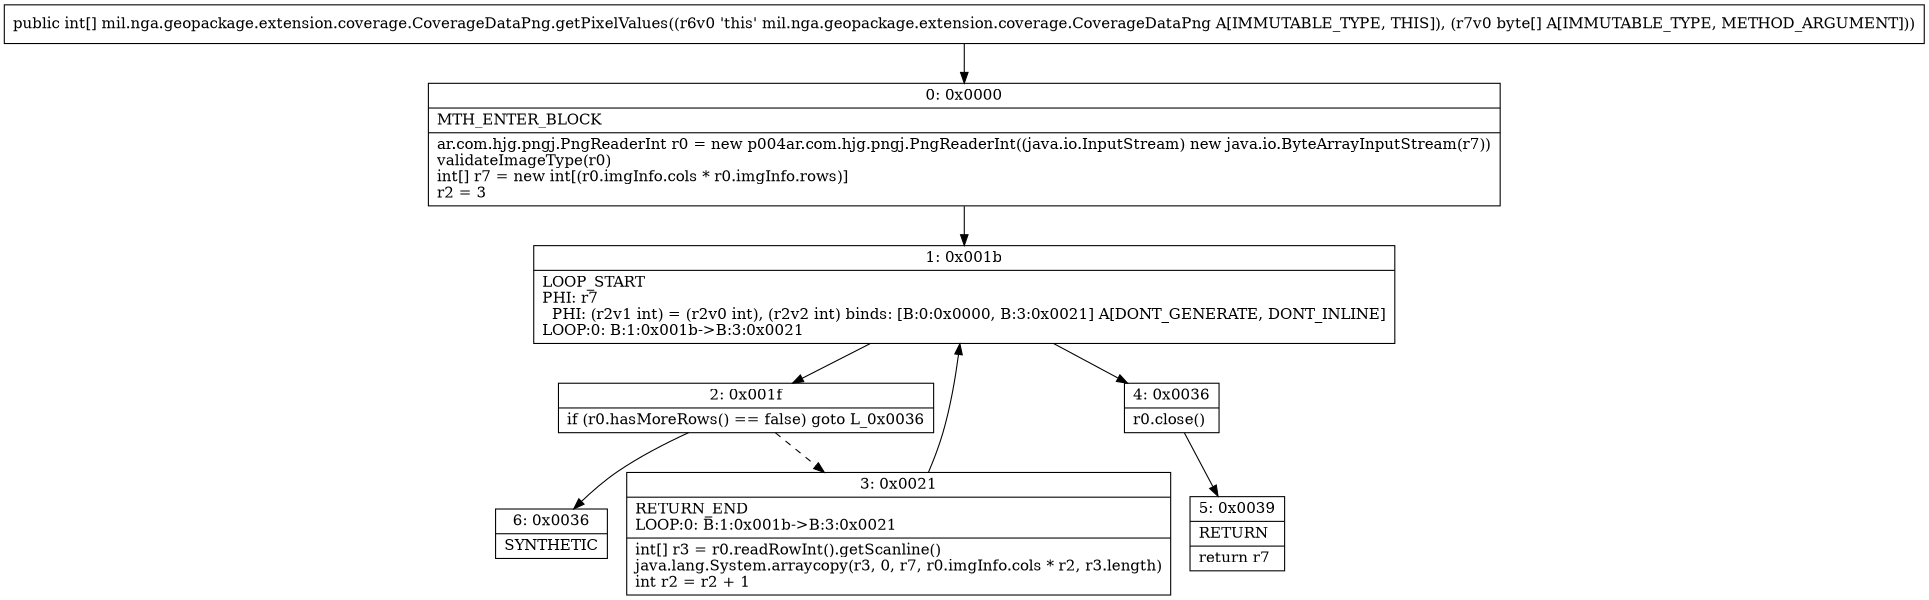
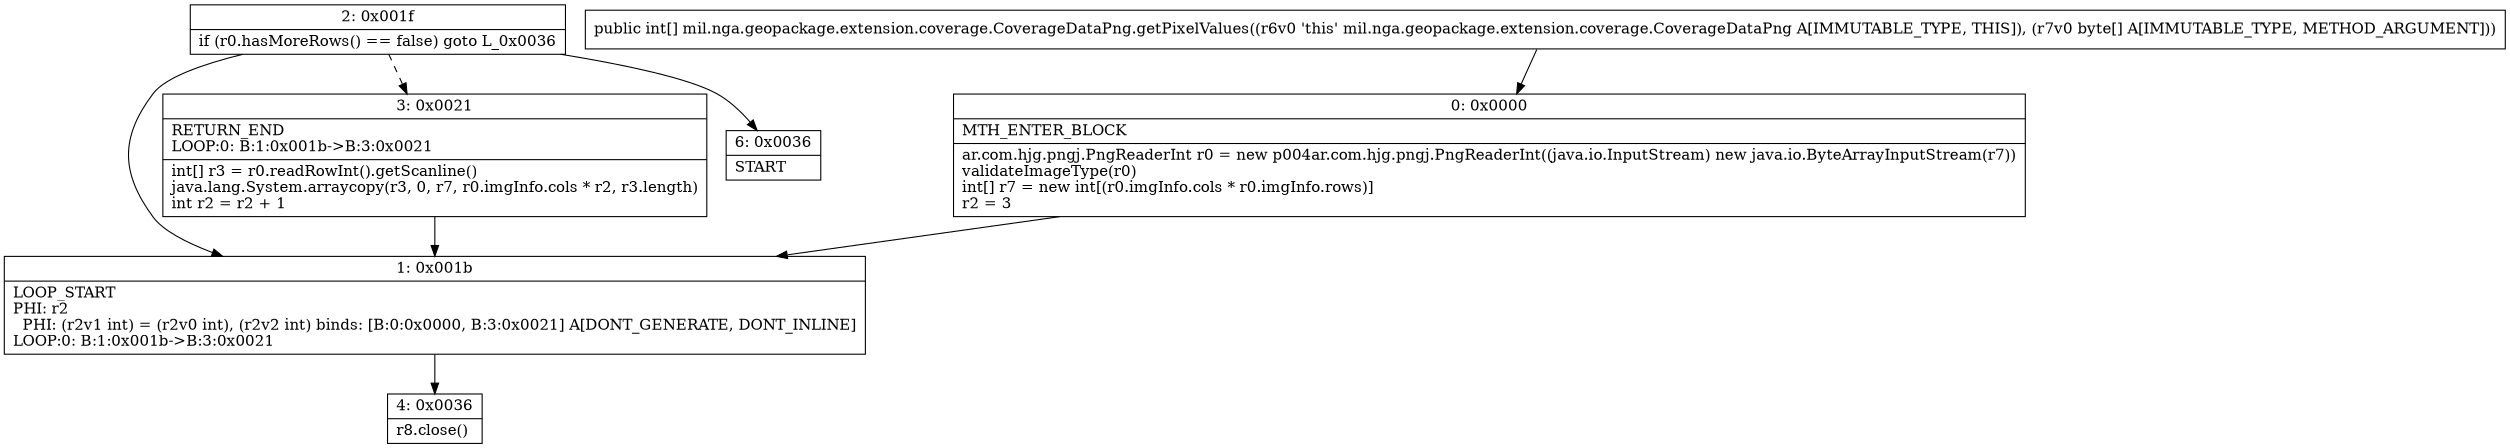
(573, 298) -> (44, 309)
(836, 361) -> (130, 141)
(1169, 420) -> (432, 431)
(1237, 534) -> none
(551, 546) -> (761, 167)
